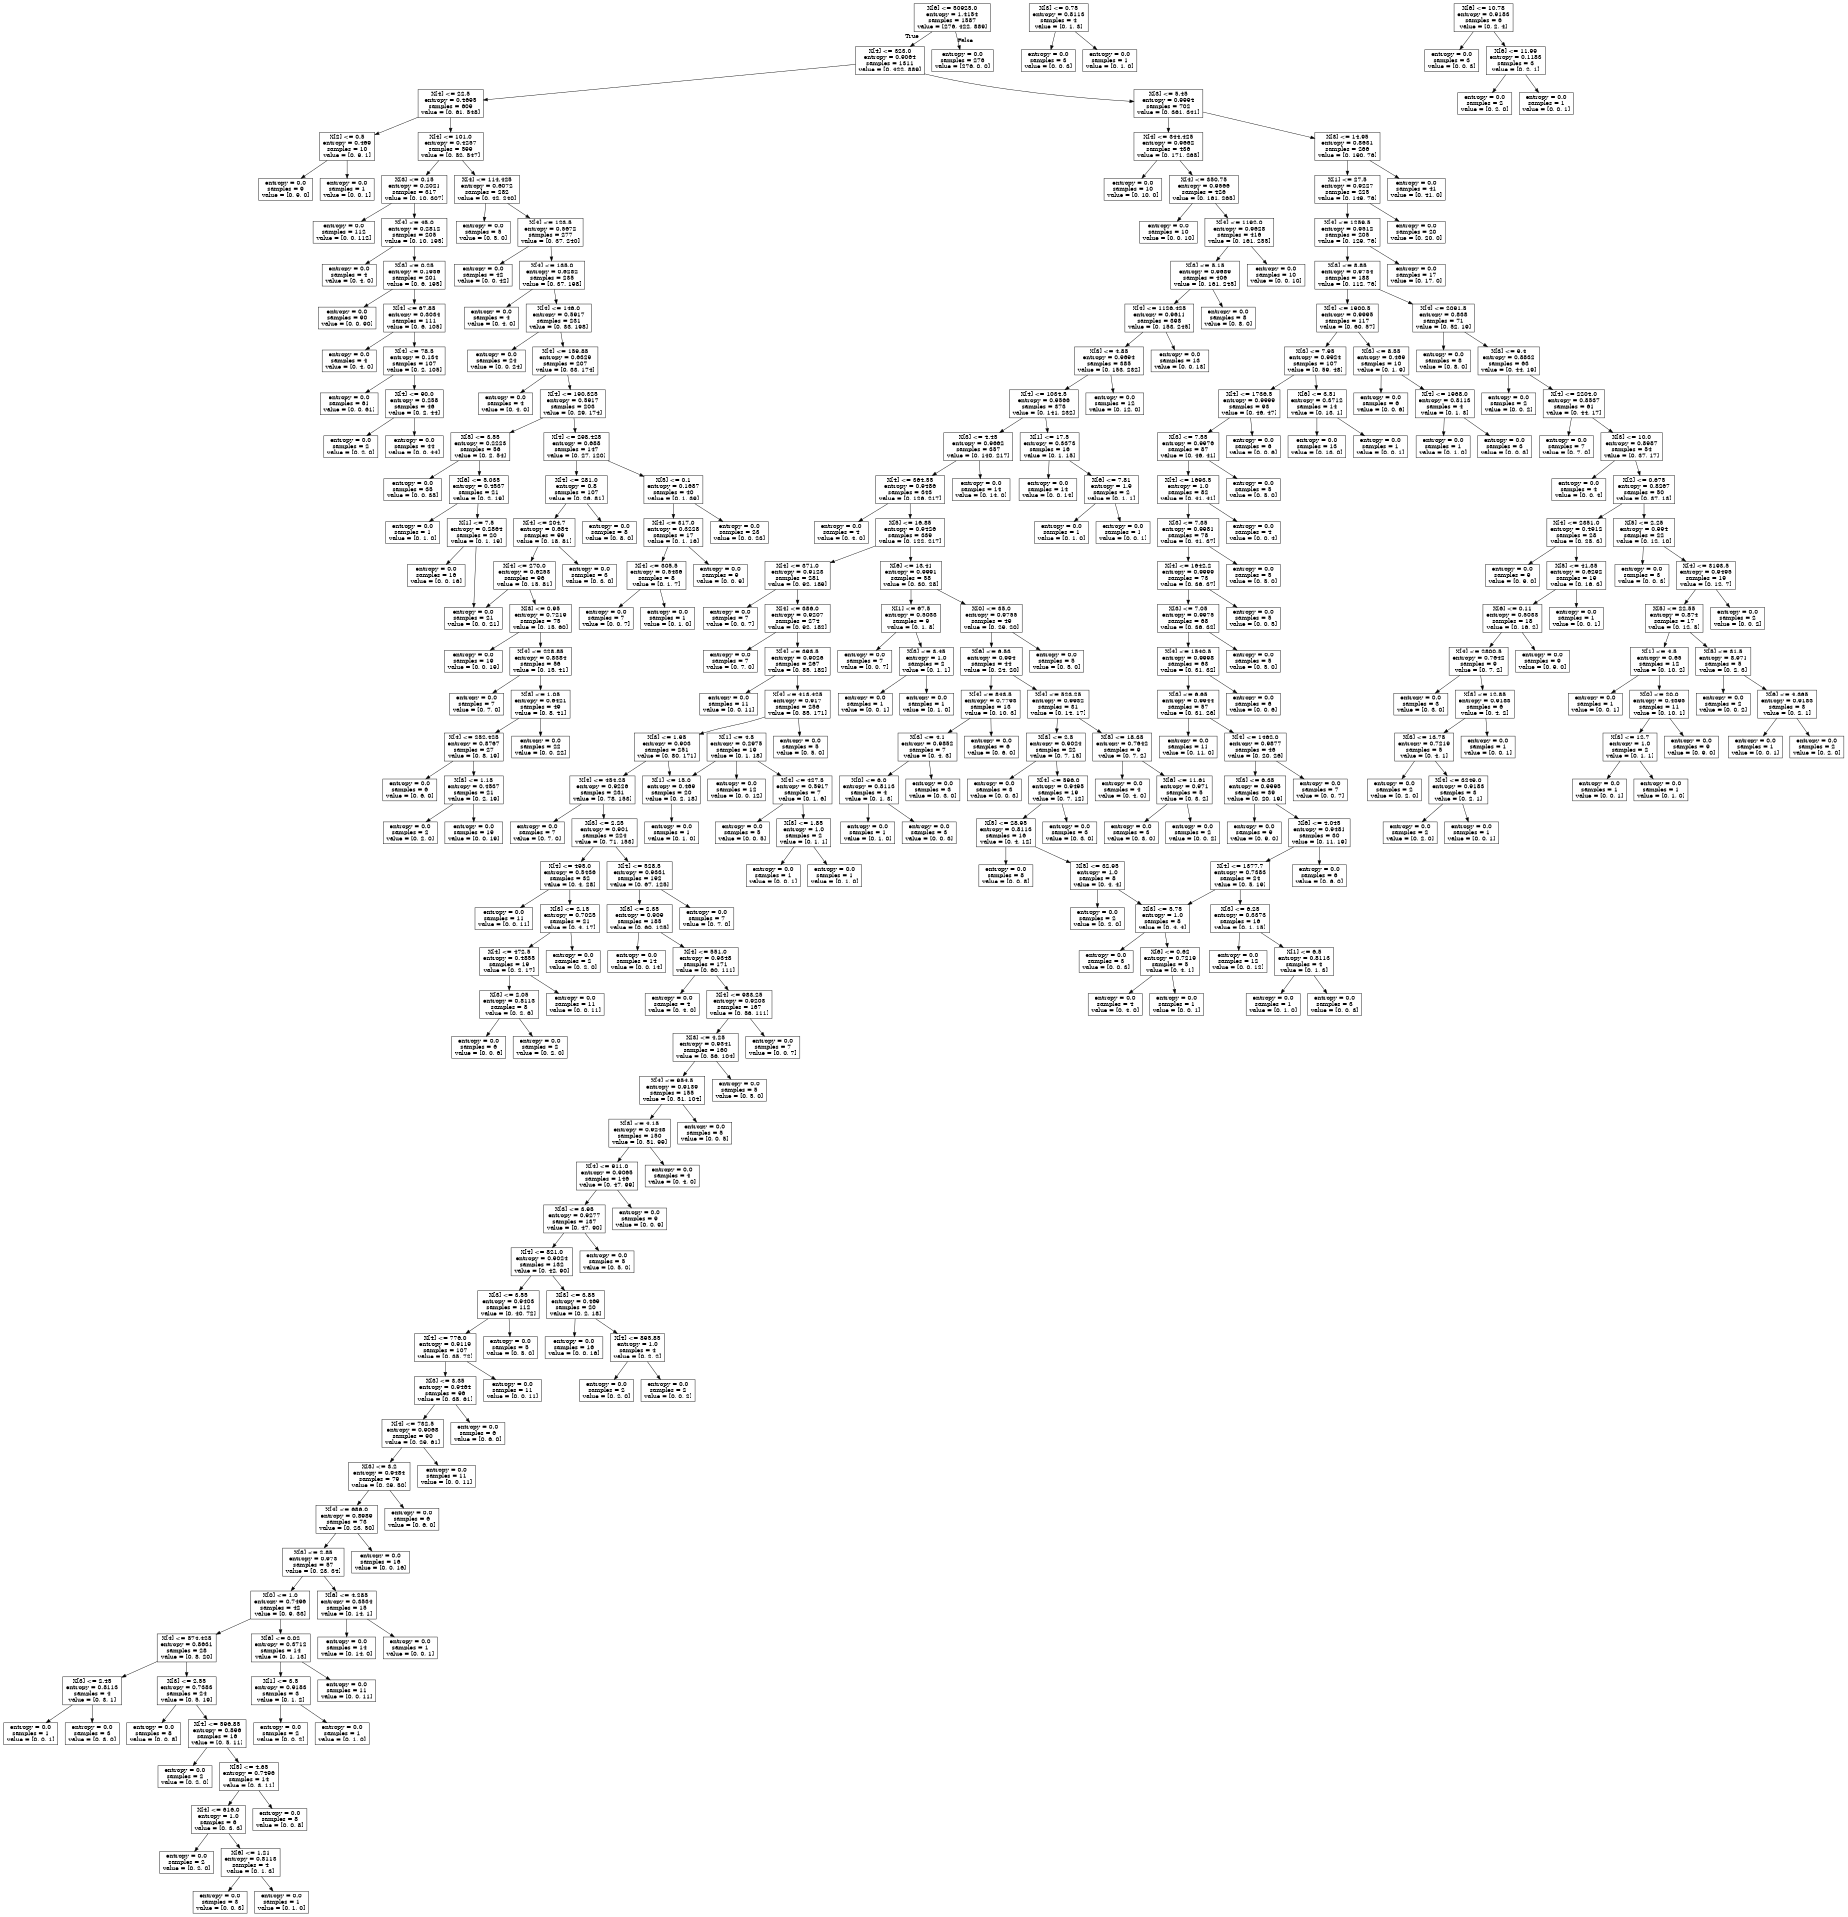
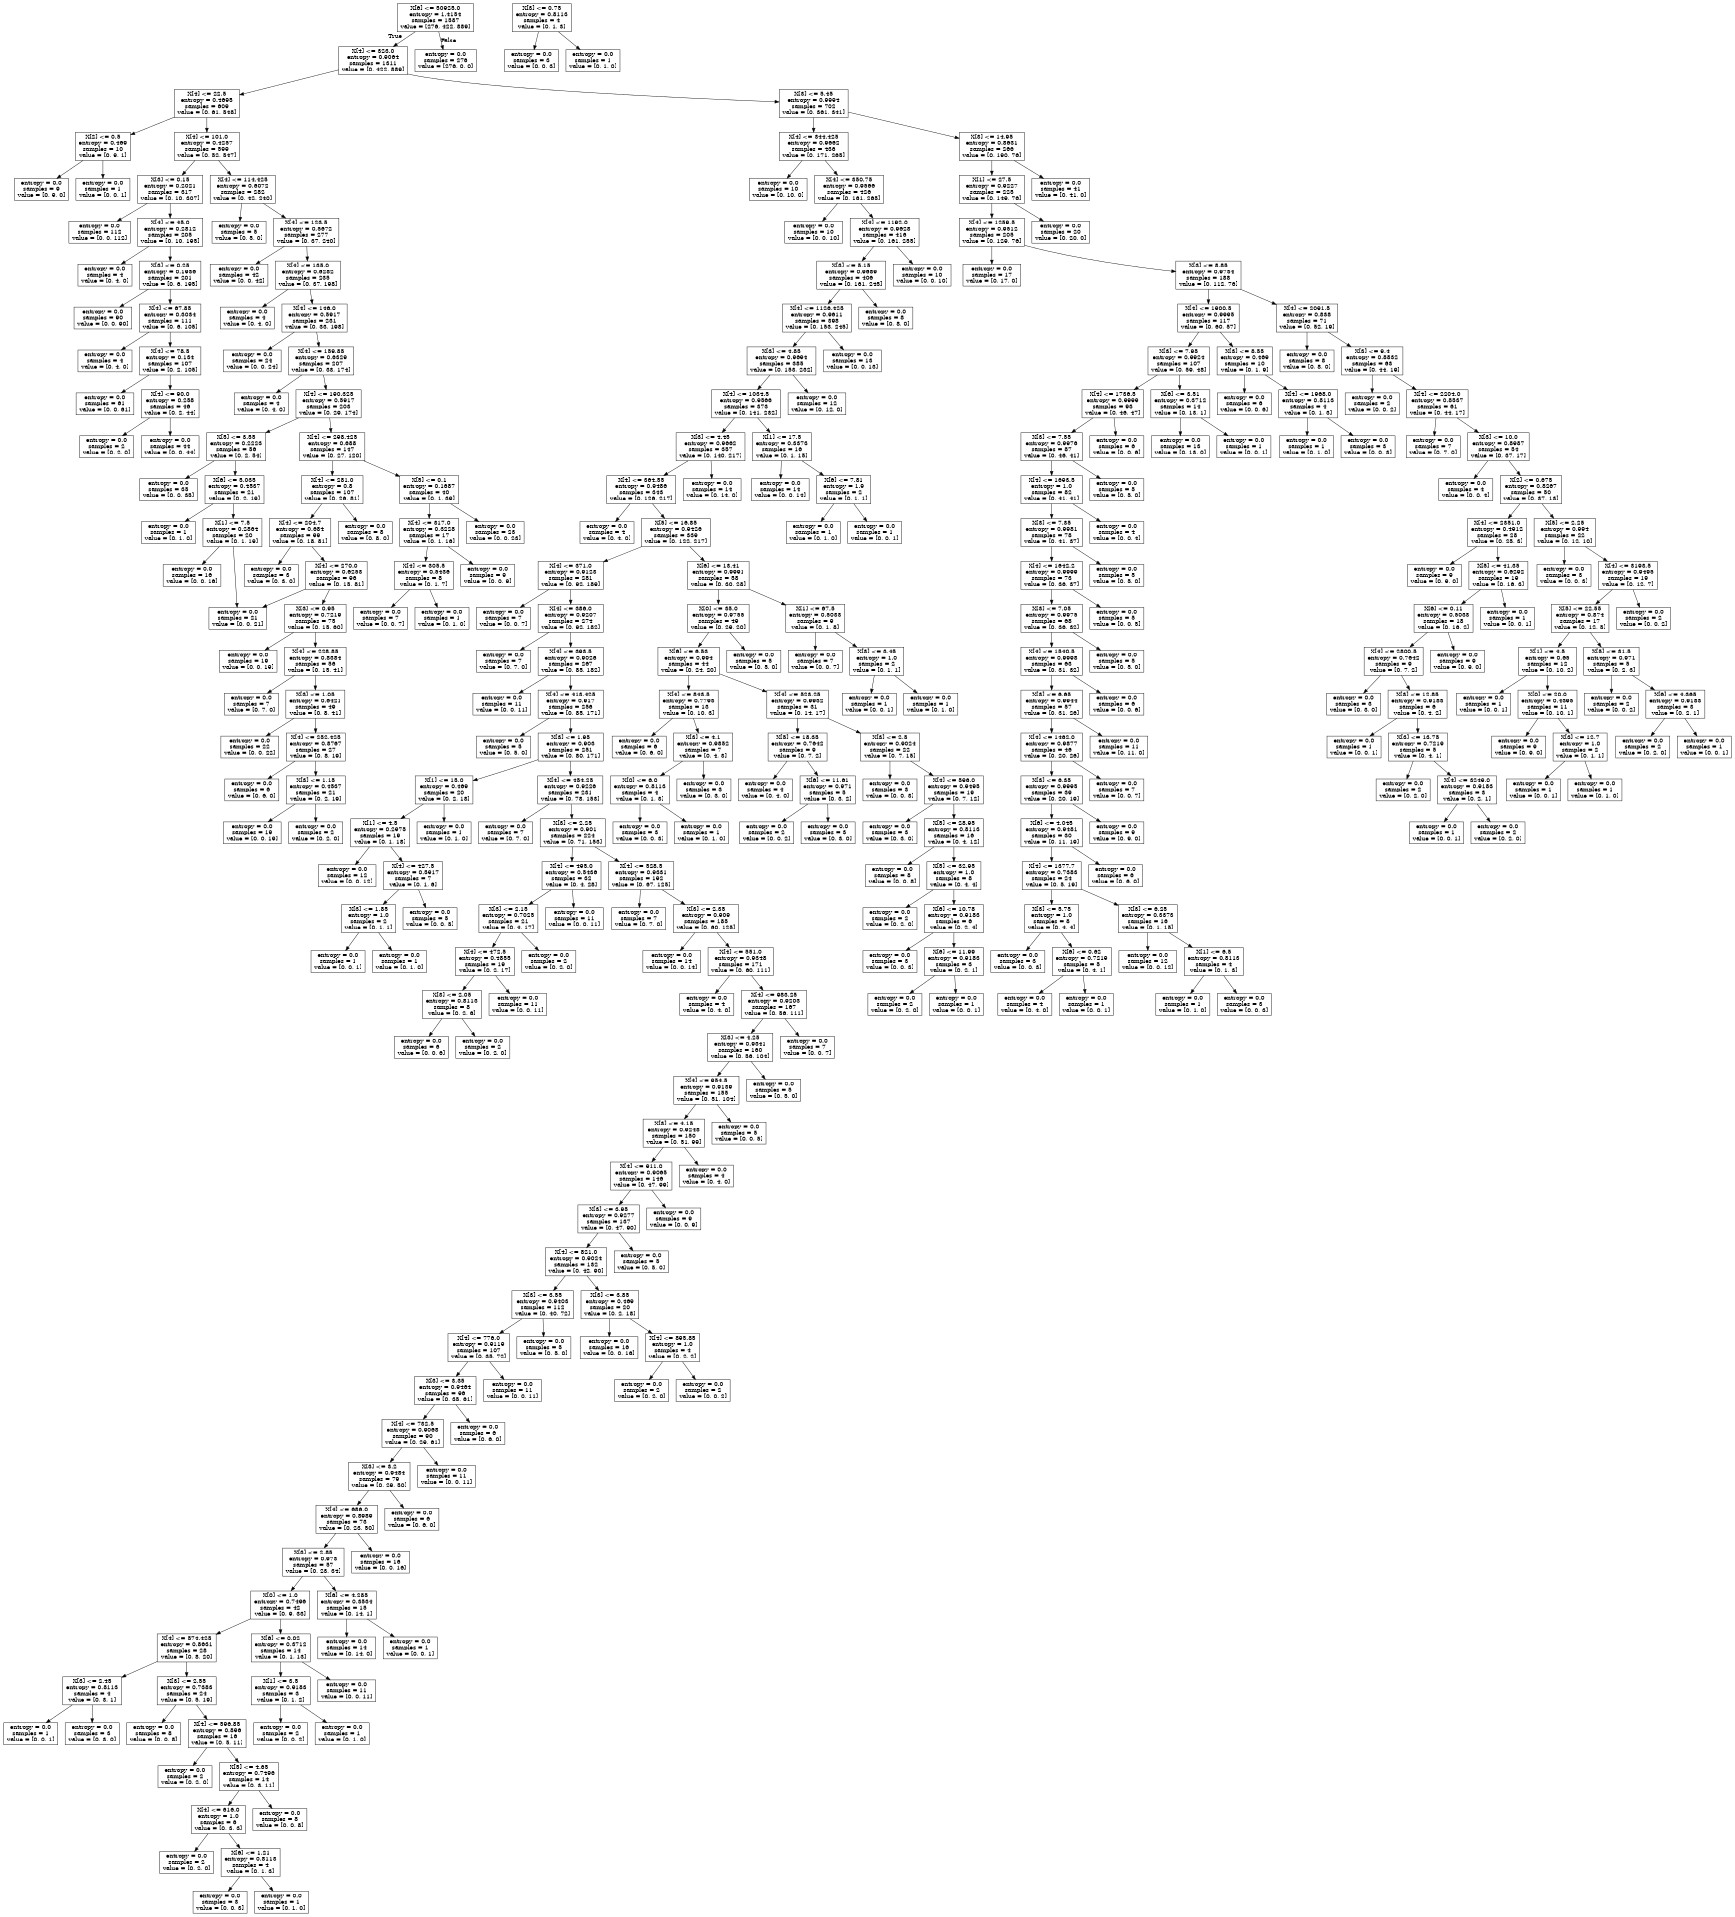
(1516, 61) -> (954, 962)
(1723, 661) -> (1611, 661)
(706, 767) -> (414, 810)
(1128, 896) -> (954, 895)
